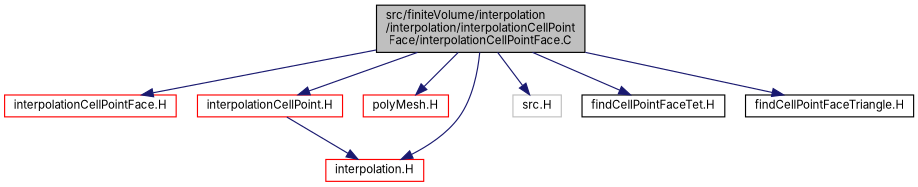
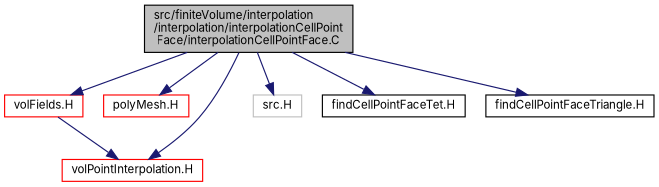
(90, 106) -> none
(270, 106) -> (44, 106)
(375, 170) -> (132, 170)
